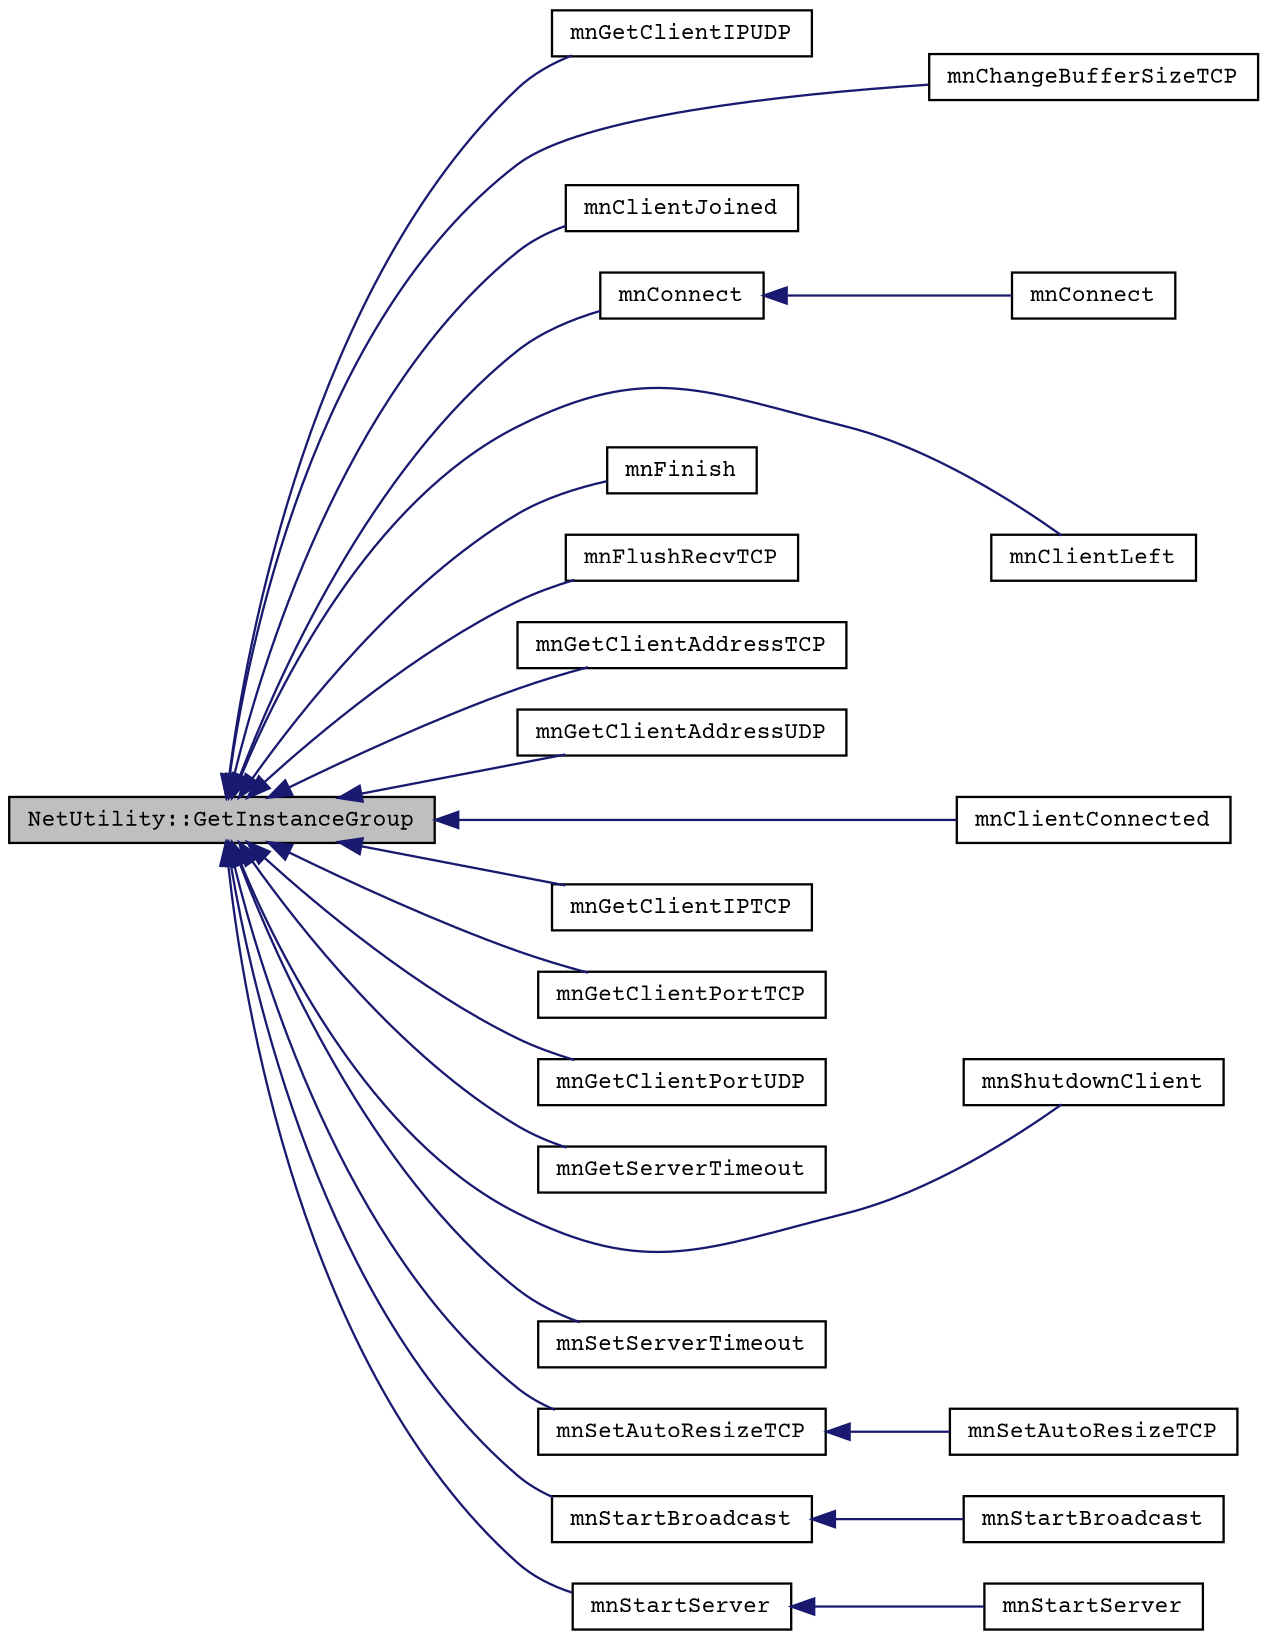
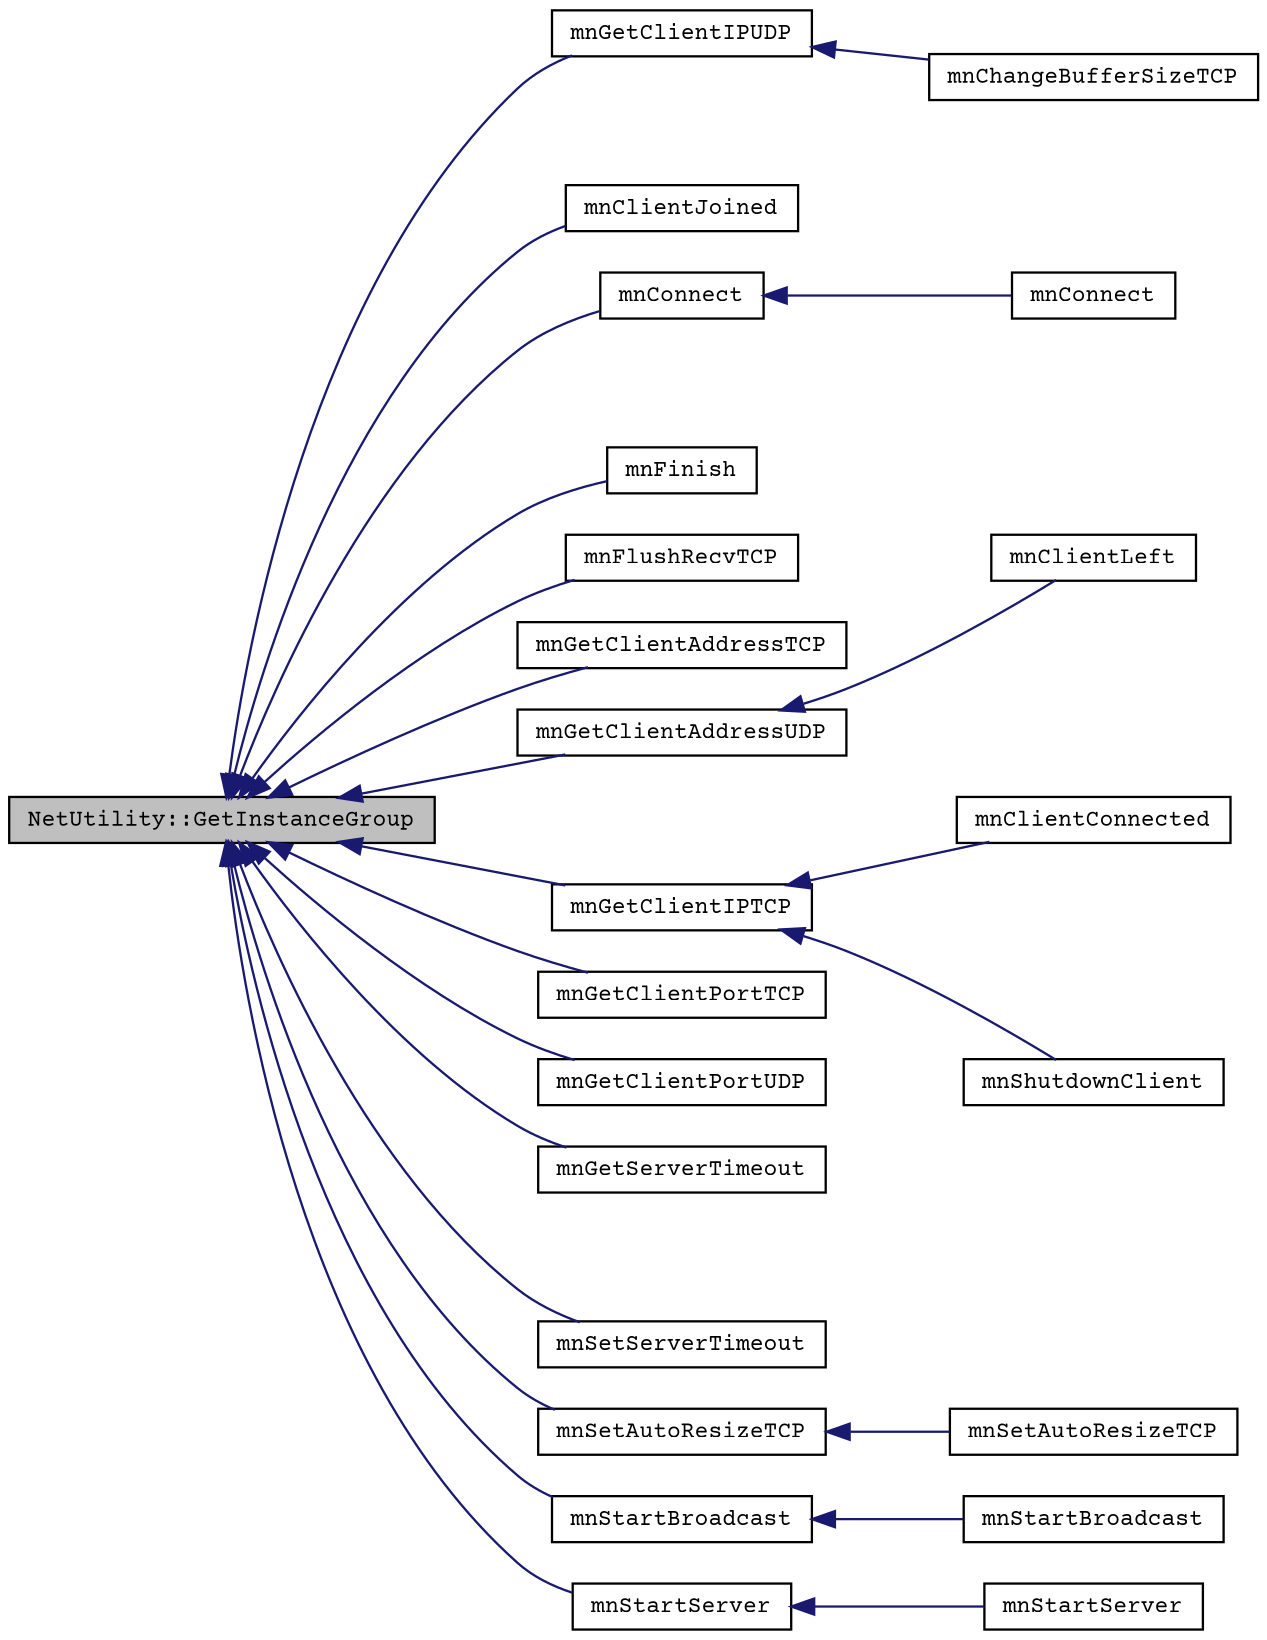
(424, 260) -> (882, 55)
(577, 402) -> (933, 649)
(708, 820) -> (900, 861)
(577, 1238) -> (933, 991)
